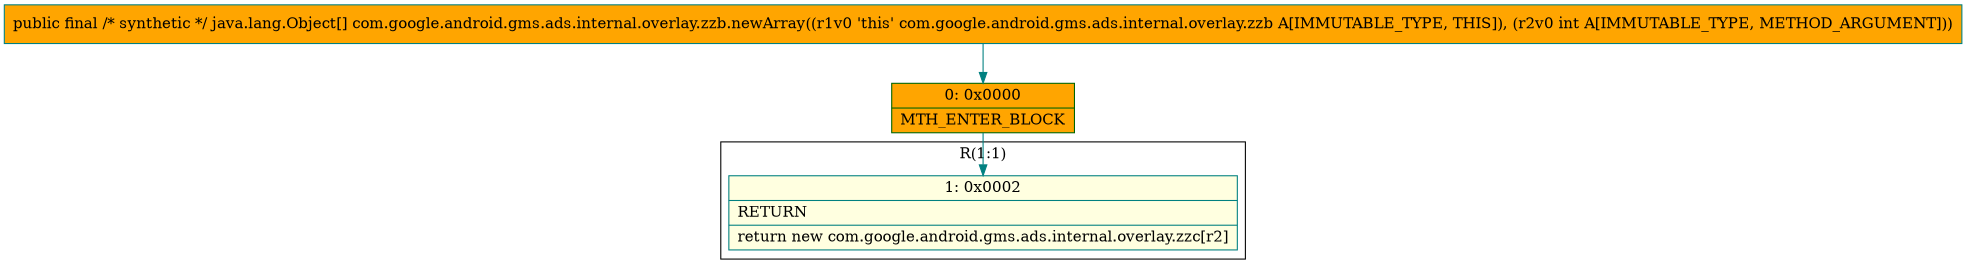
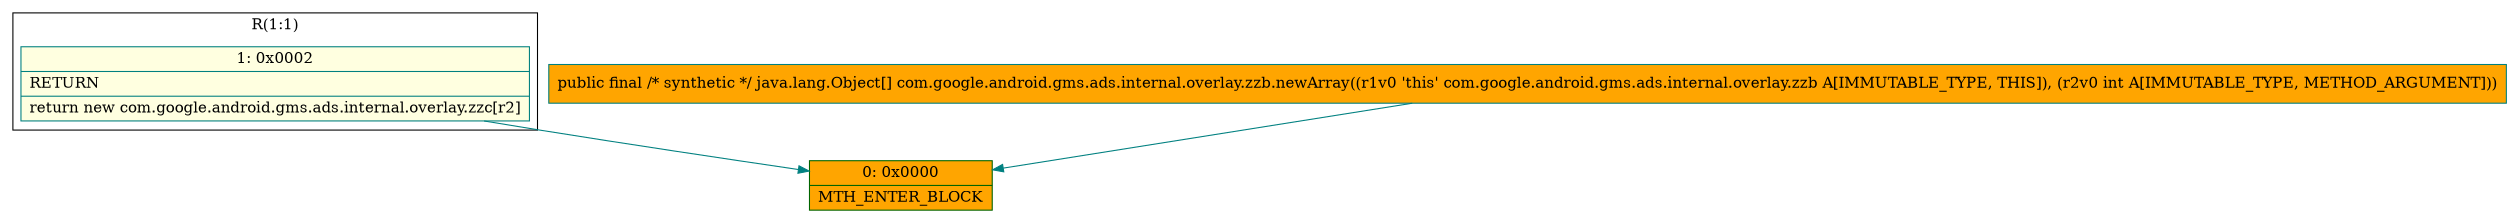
(983, 149) -> (641, 146)
